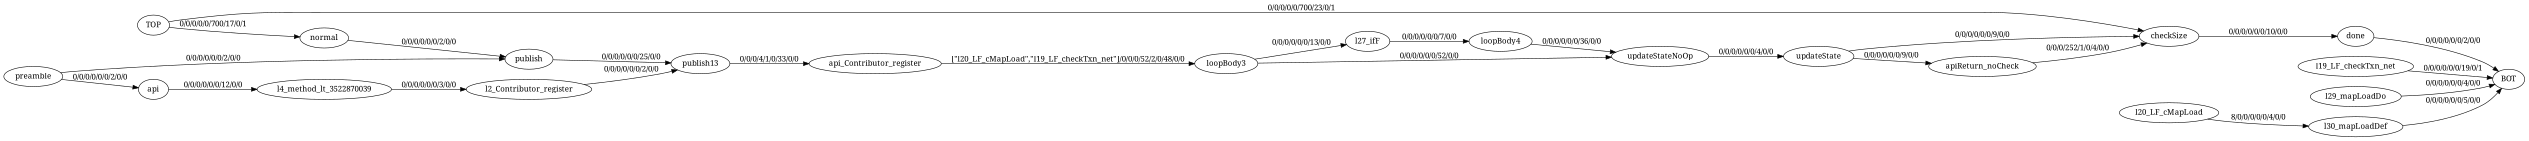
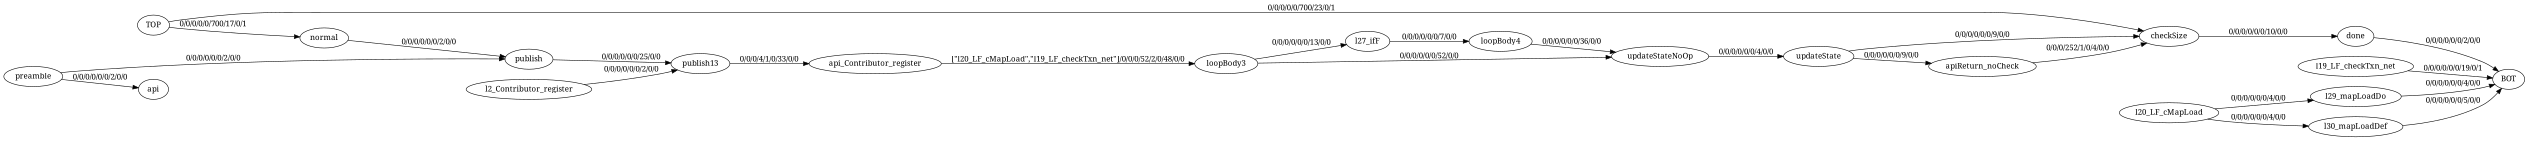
(324, 89) -> none
none -> (2261, 105)
(2258, 118) -> (2258, 118)
